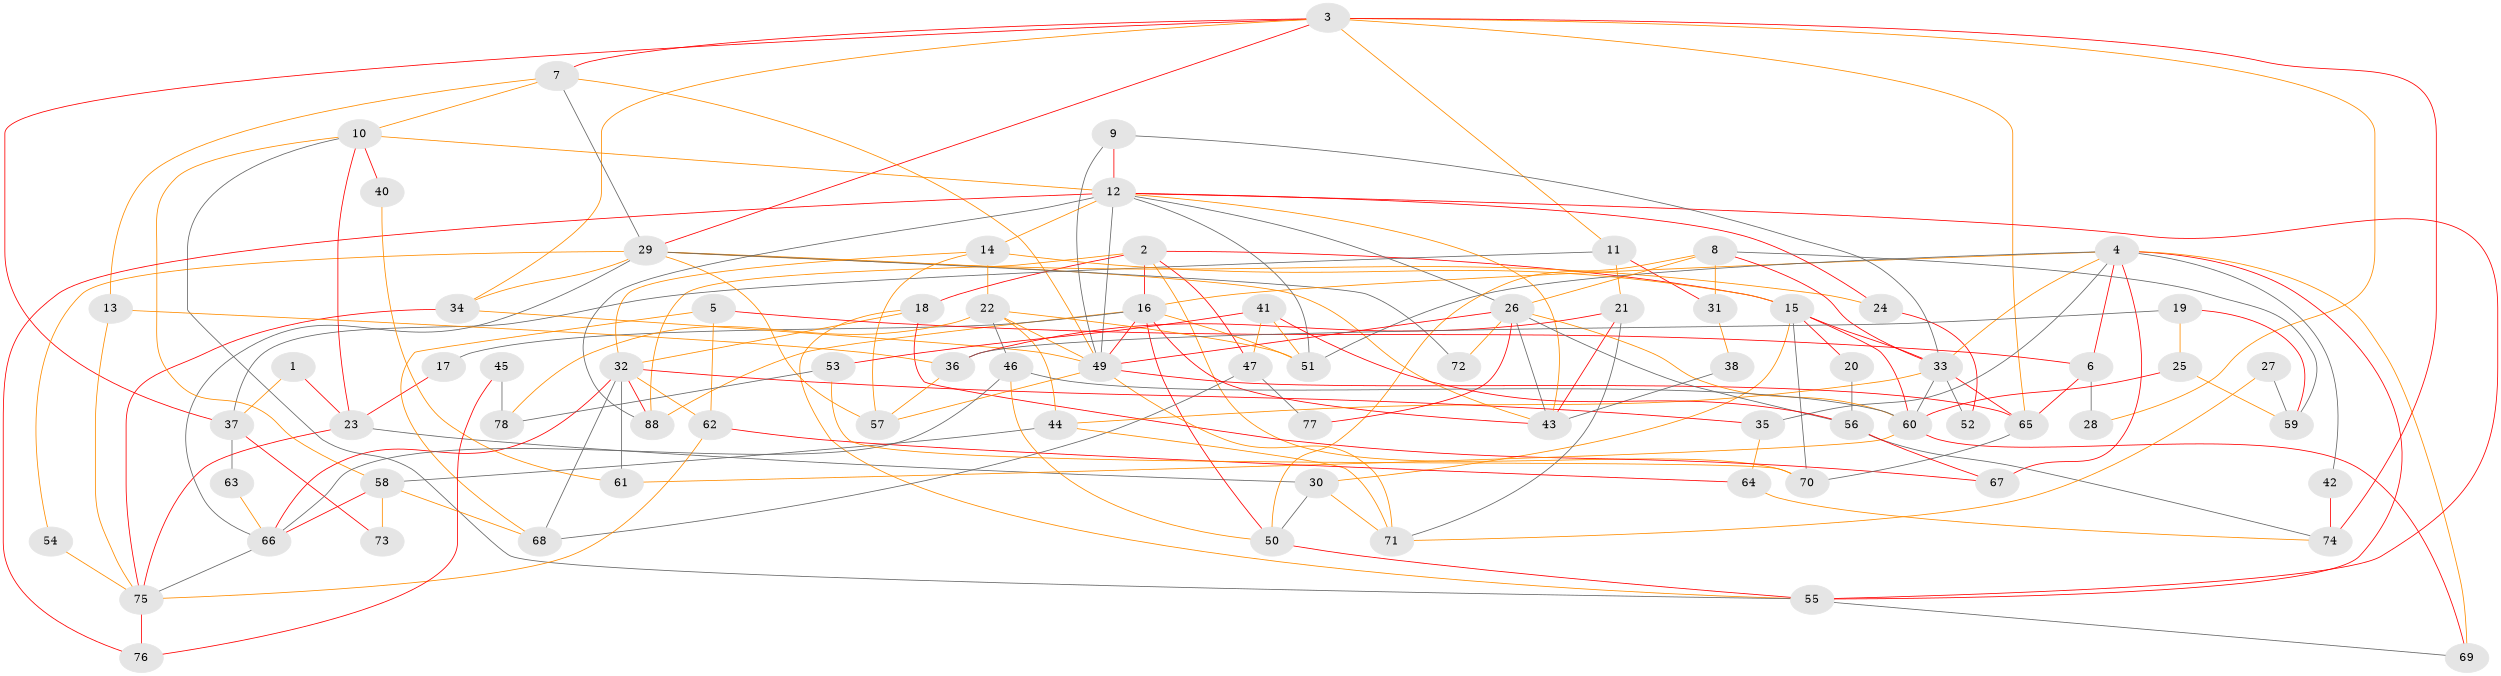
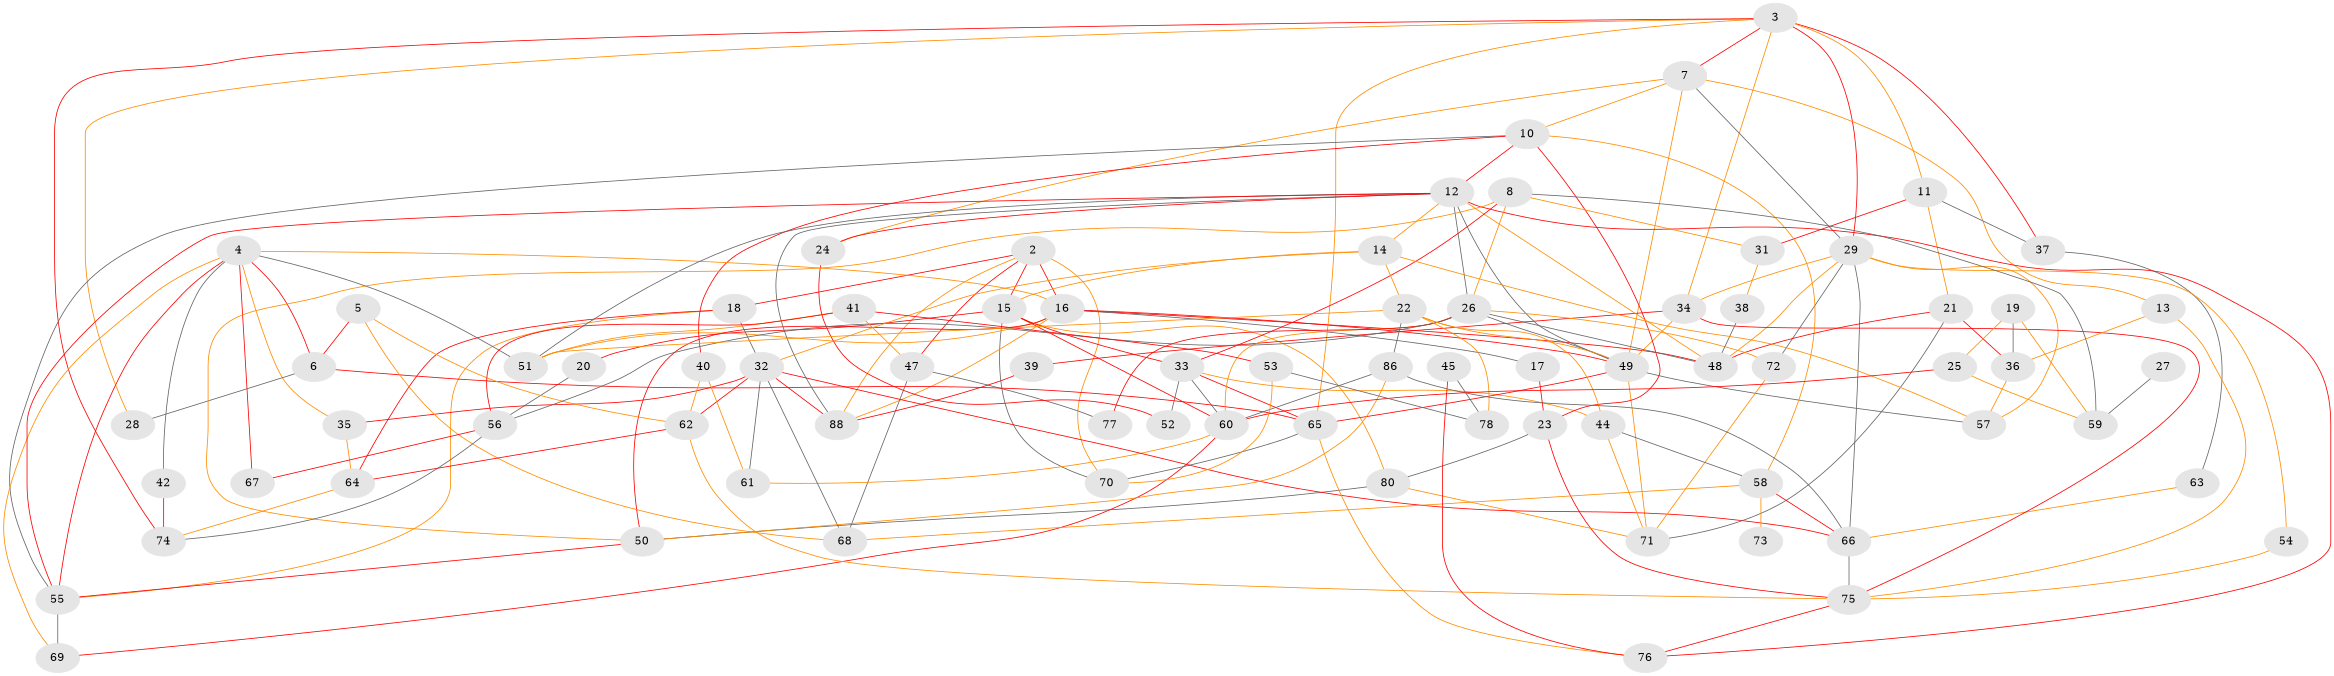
(1114, 134) -> none
(737, 163) -> (1490, 163)
(1265, 268) -> (1269, 140)
(2022, 301) -> none
(2281, 336) -> (2054, 367)
(766, 339) -> (748, 338)
(1278, 342) -> (1548, 337)
(293, 367) -> none
(1011, 367) -> (1391, 367)
none -> (1032, 367)
(1957, 387) -> (270, 350)
(659, 392) -> (724, 396)
none -> (695, 396)
(962, 403) -> (1804, 401)
(1550, 425) -> (1716, 367)
(1417, 452) -> (504, 332)
(301, 479) -> none
(1317, 483) -> (1388, 483)
(1850, 521) -> (1711, 454)
none -> (1426, 610)
